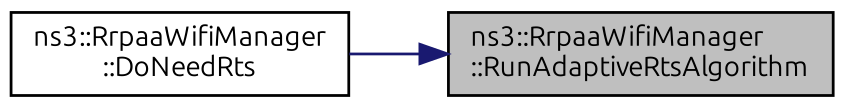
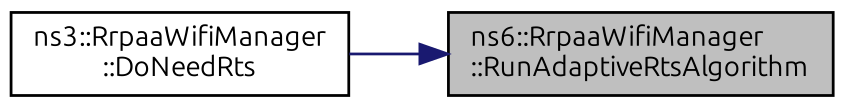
(641, 54) -> (641, 54)
